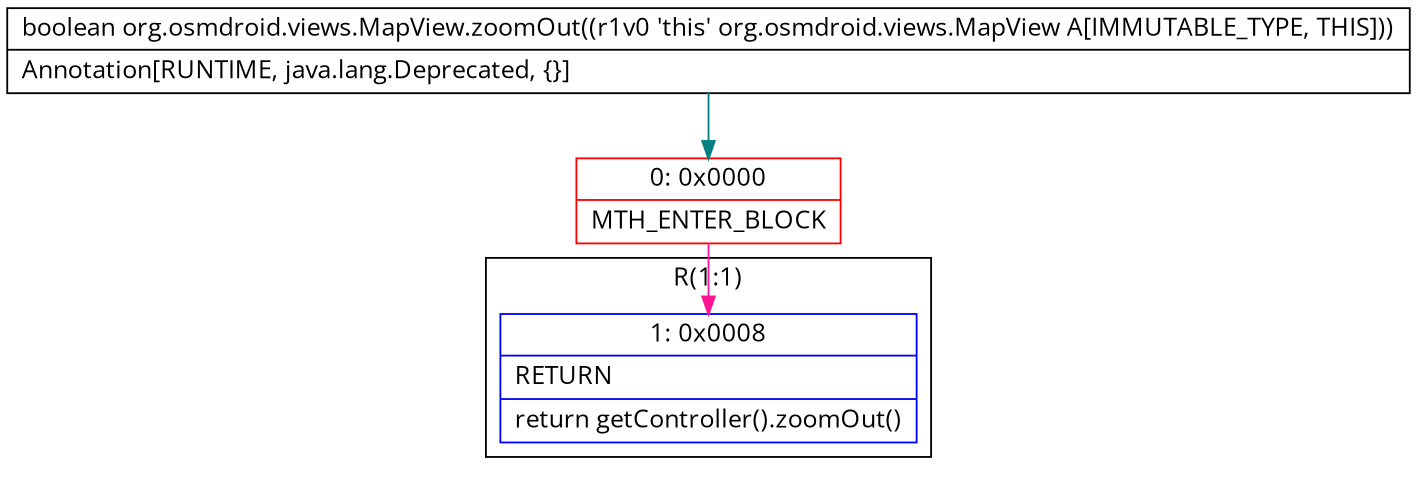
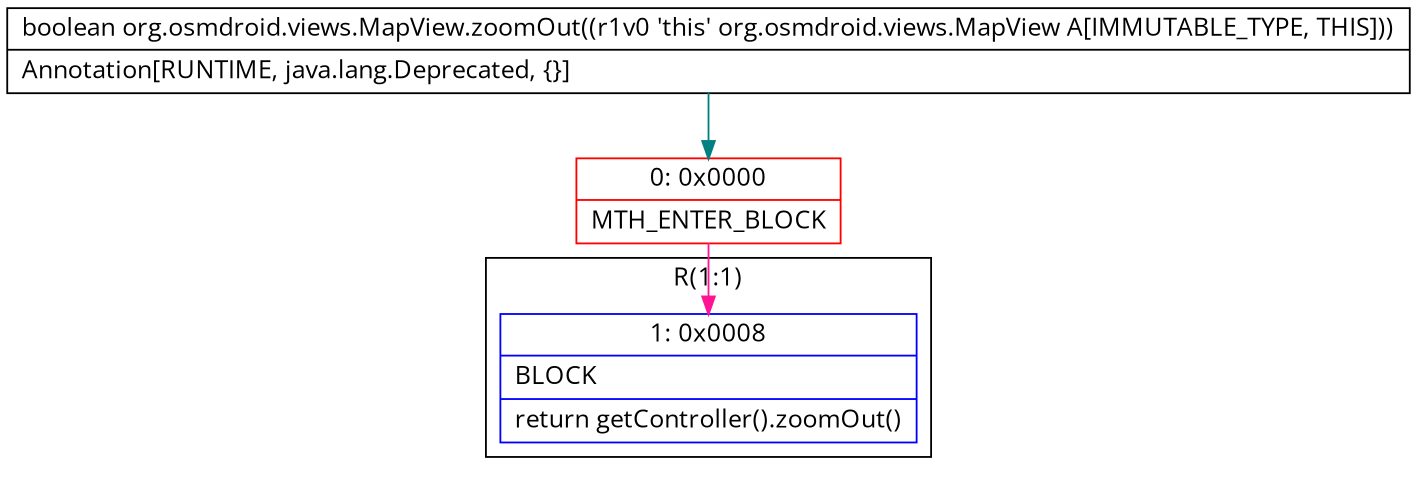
(565, 376) -> (556, 376)
